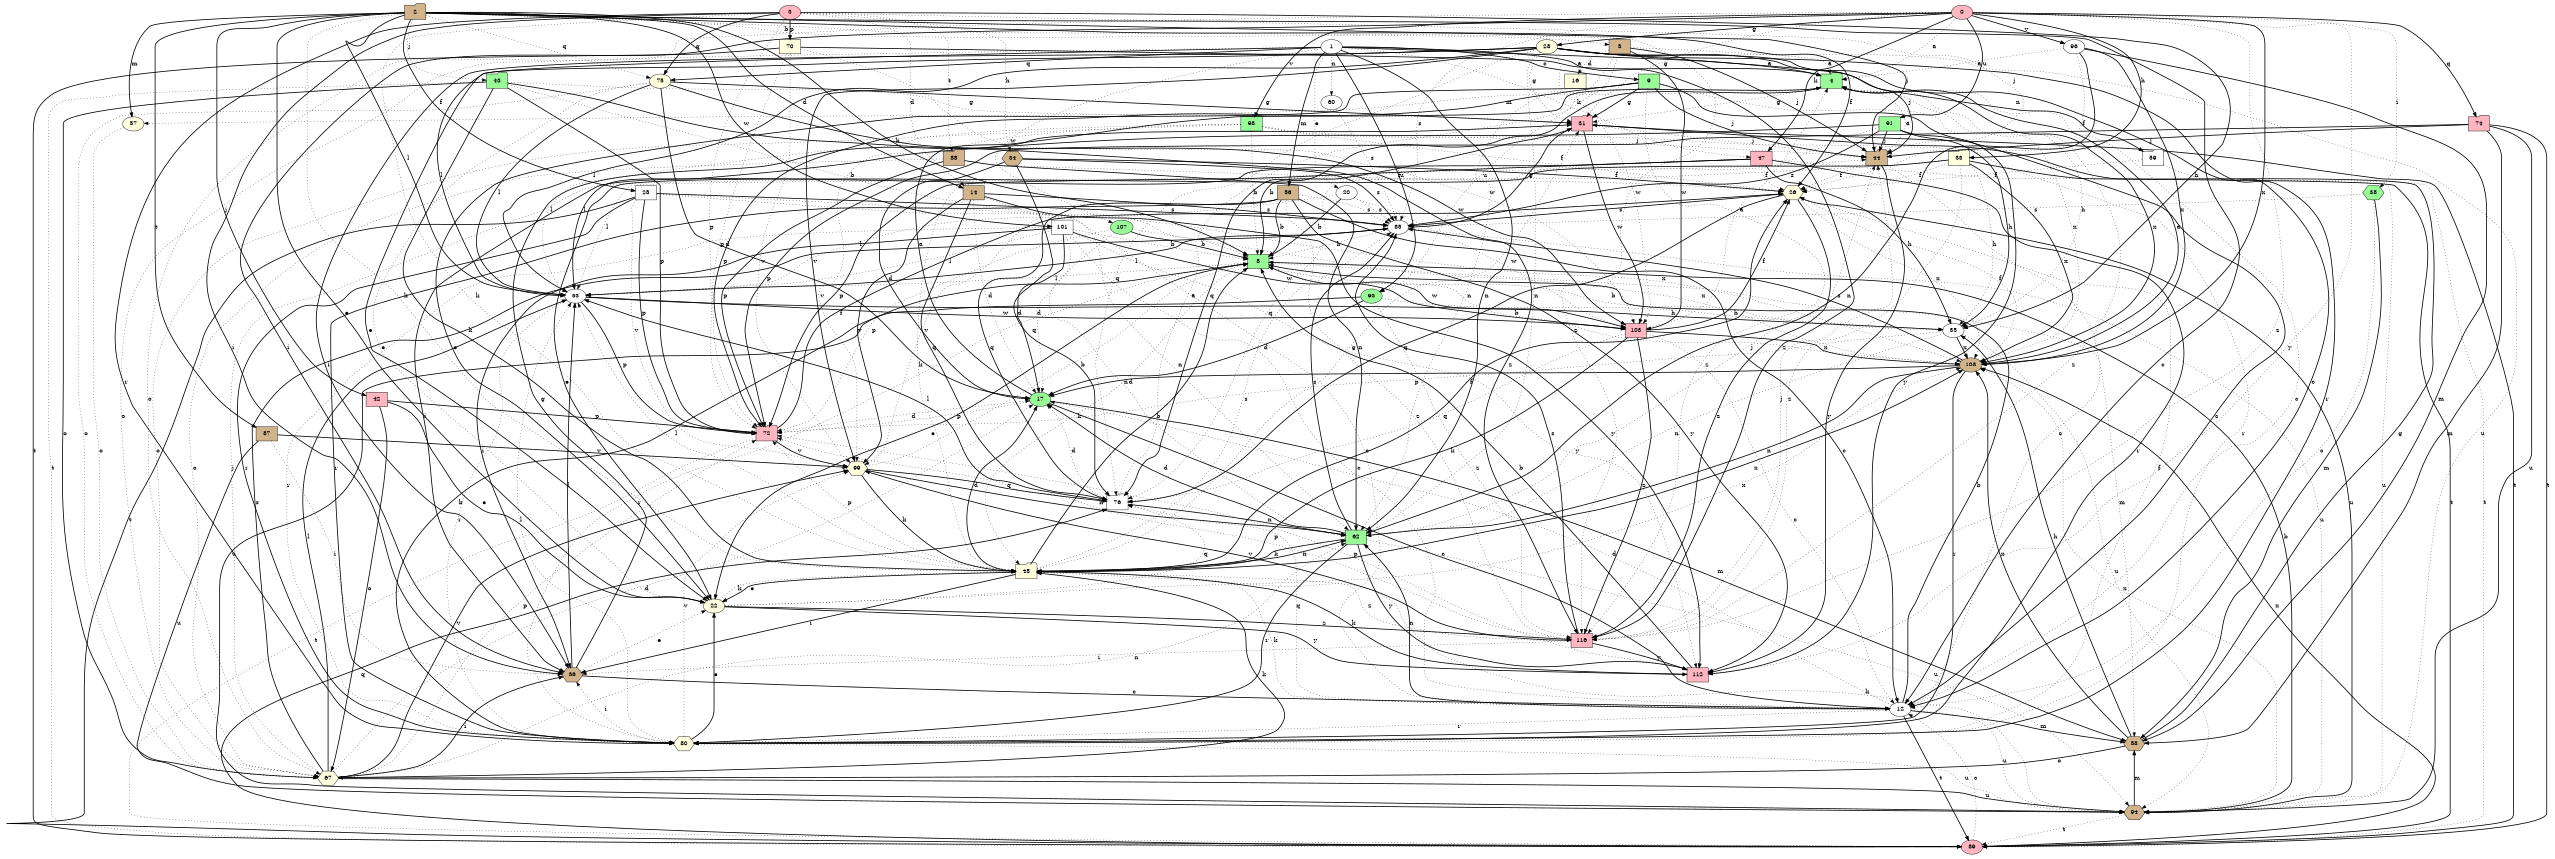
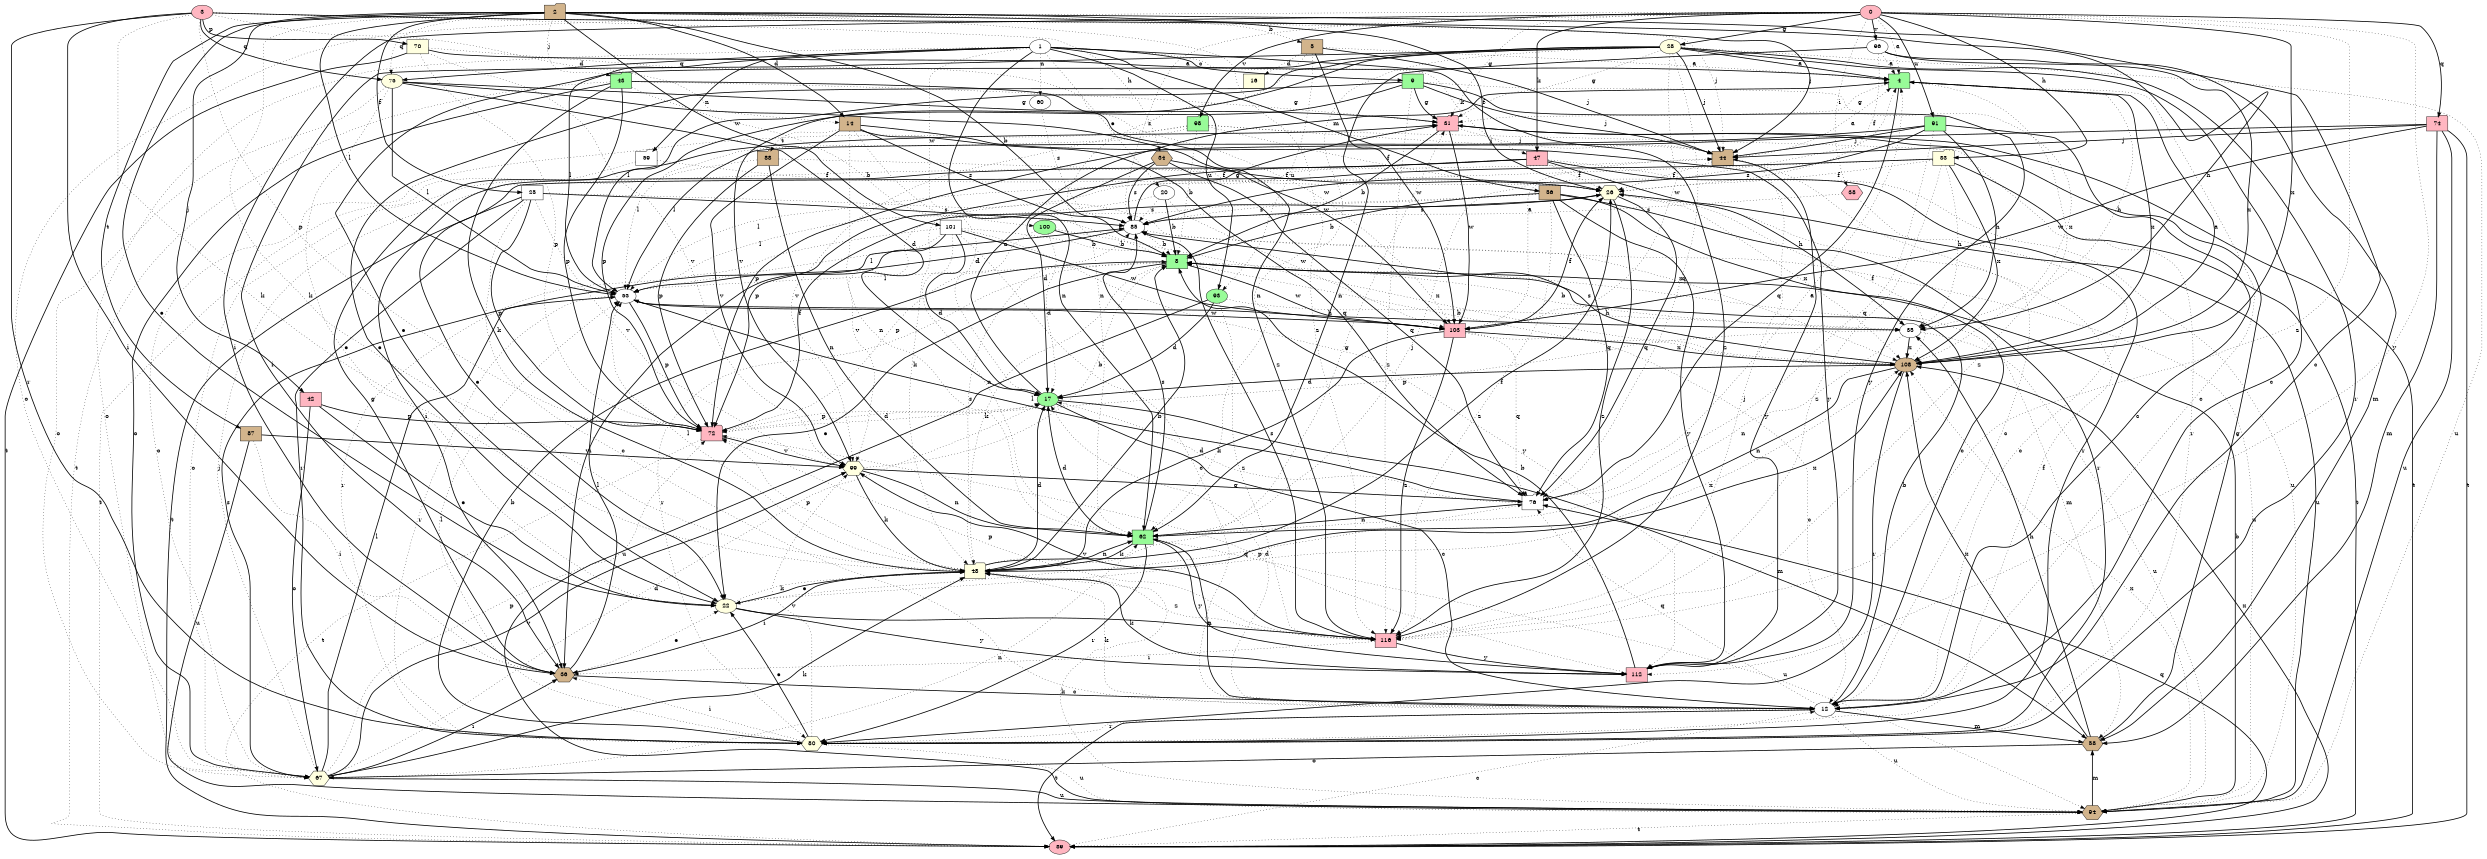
(947, 44) -> (803, 132)
(133, 124) -> none
(2373, 193) -> (1852, 193)
(1122, 227) -> (1045, 227)
none -> (1953, 250)
(2306, 485) -> none
